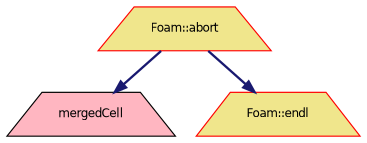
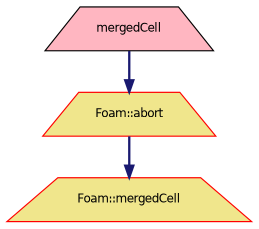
(142, 68) -> (129, 66)
(278, 114) -> (129, 200)
